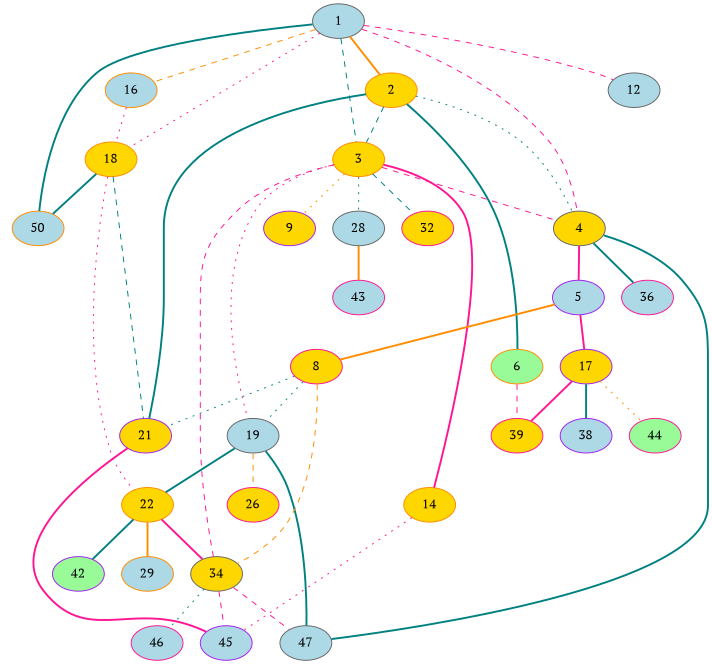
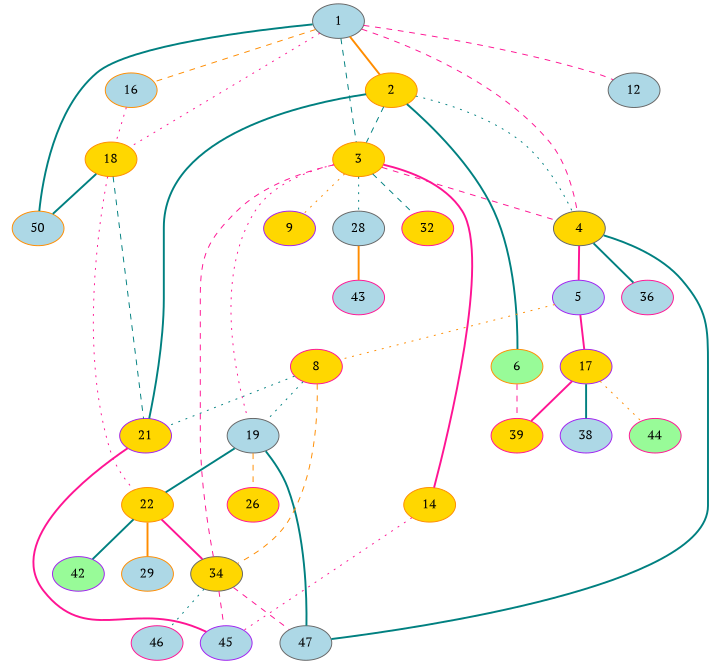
(447, 332) -> (447, 332)
